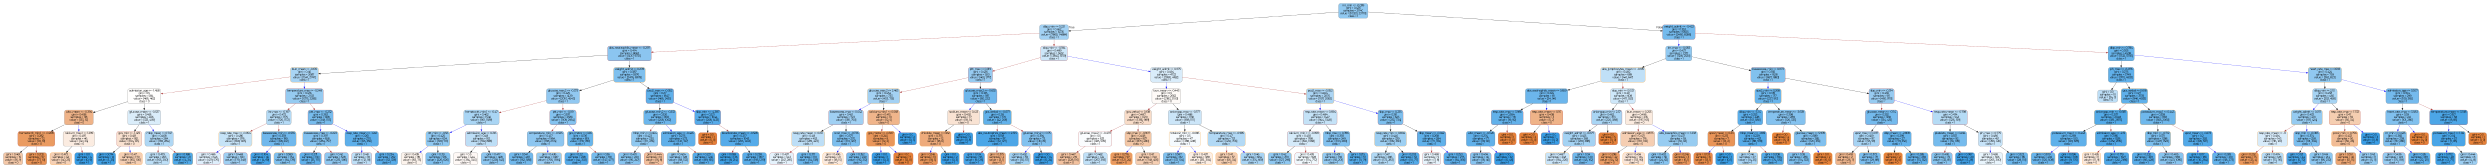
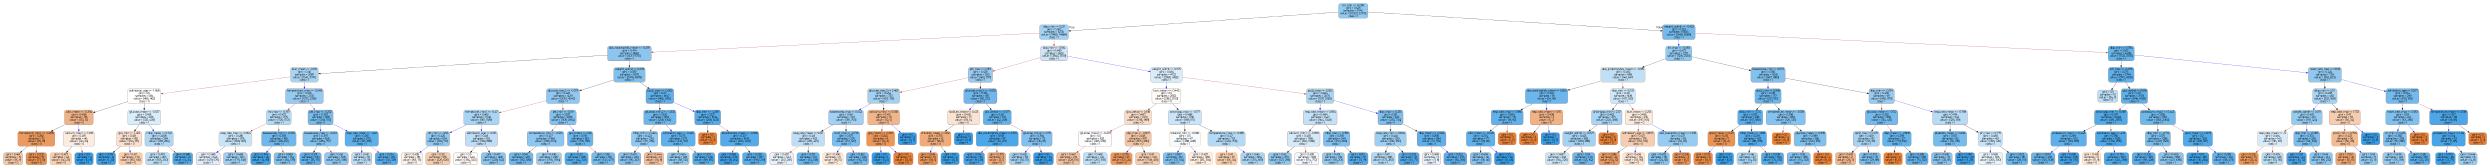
(438, 159) -> (438, 159)
